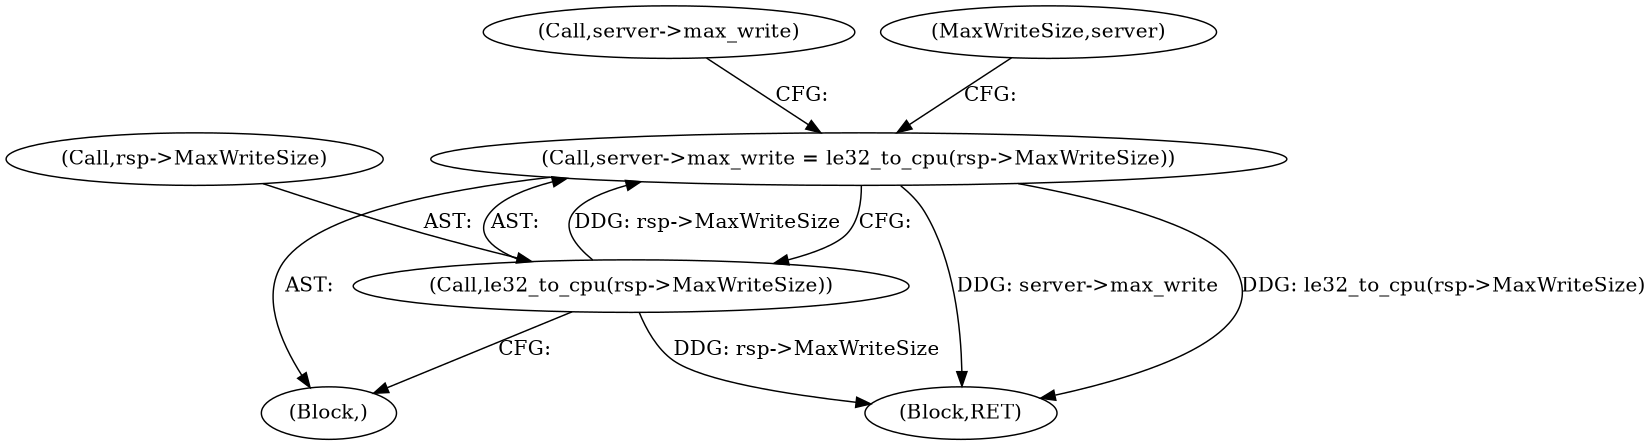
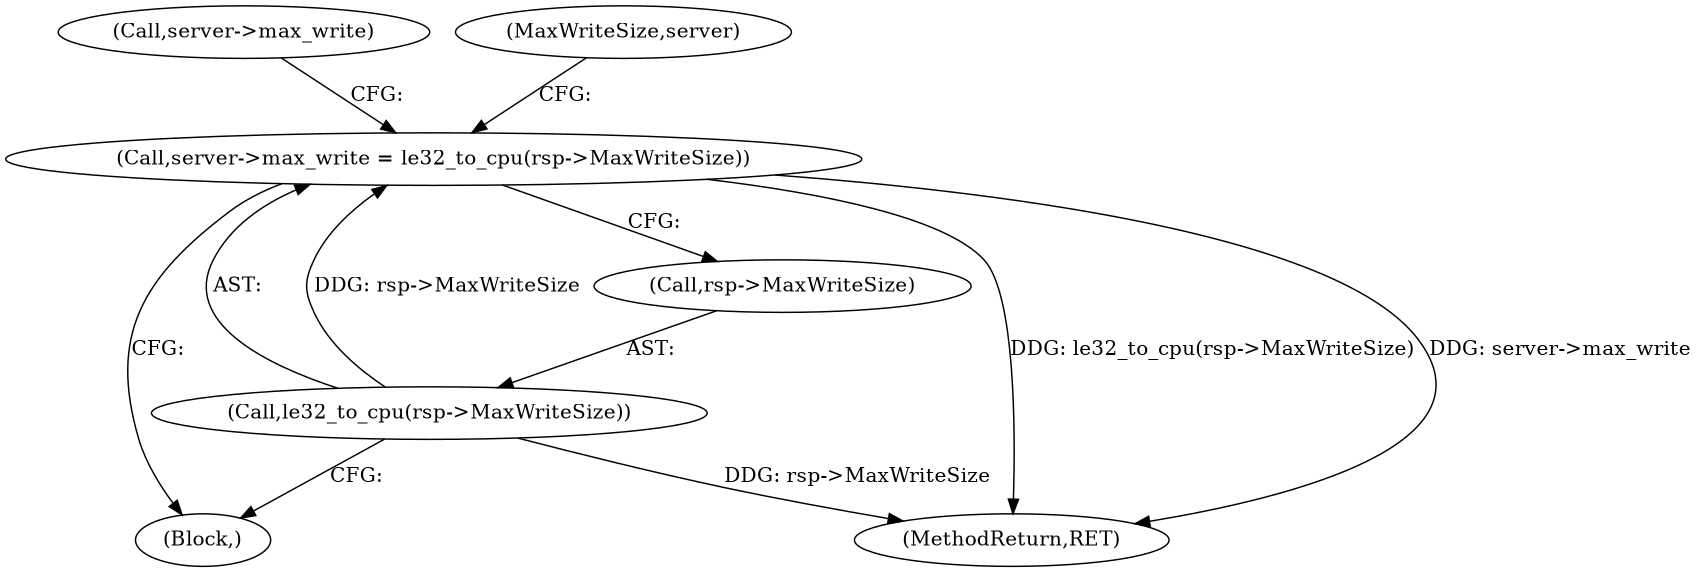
(842, 238) -> (603, 221)
(313, 286) -> (161, 350)
(961, 413) -> (1012, 540)
